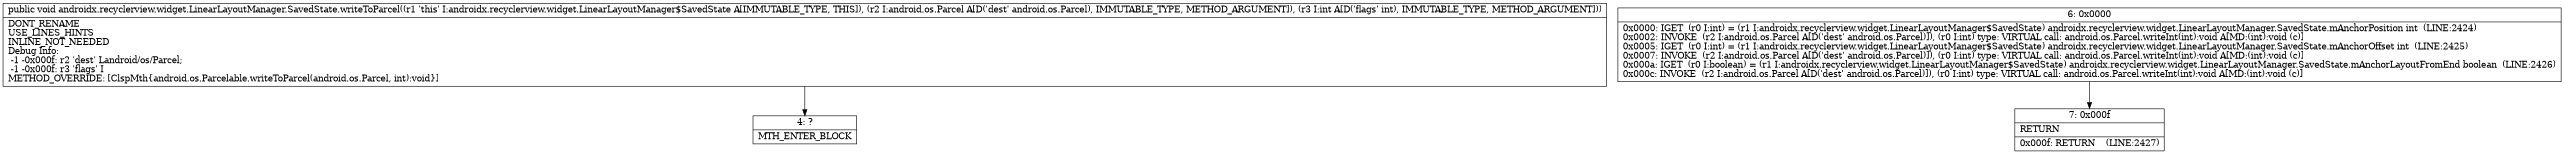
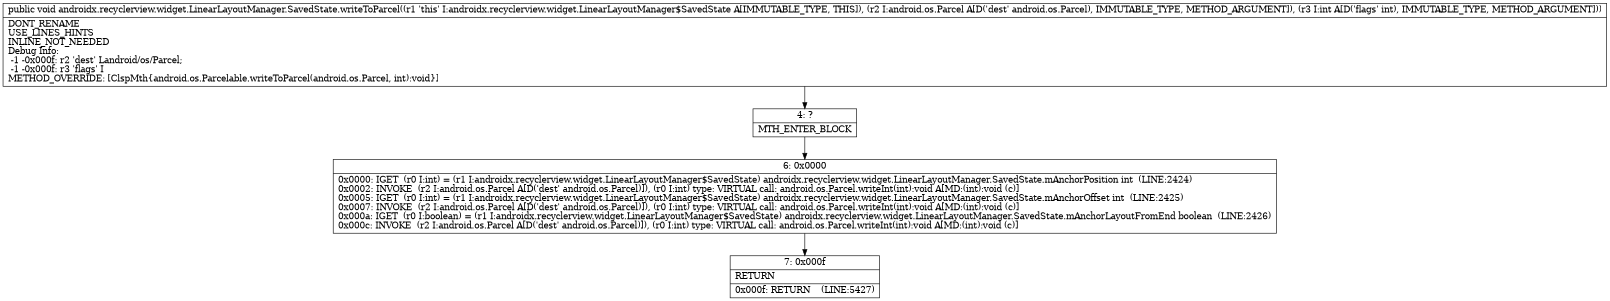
(2090, 144) -> (805, 291)
none -> (805, 145)
